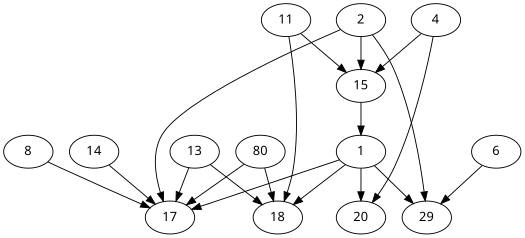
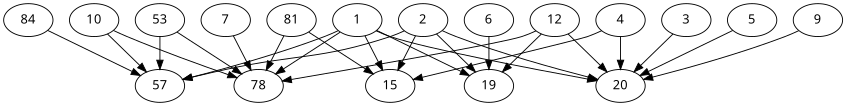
none -> (226, 20)
(286, 20) -> (292, 20)
none -> (555, 20)
none -> (686, 20)
none -> (752, 20)
none -> (818, 20)
none -> (526, 60)
(361, 114) -> (372, 49)
(28, 152) -> none
(94, 152) -> (28, 20)
(195, 152) -> (160, 20)
(260, 152) -> (94, 20)
(170, 218) -> (160, 86)
(278, 218) -> (259, 86)
(427, 218) -> (489, 86)
